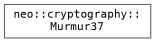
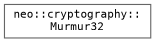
(78, 21) -> (78, 21)
